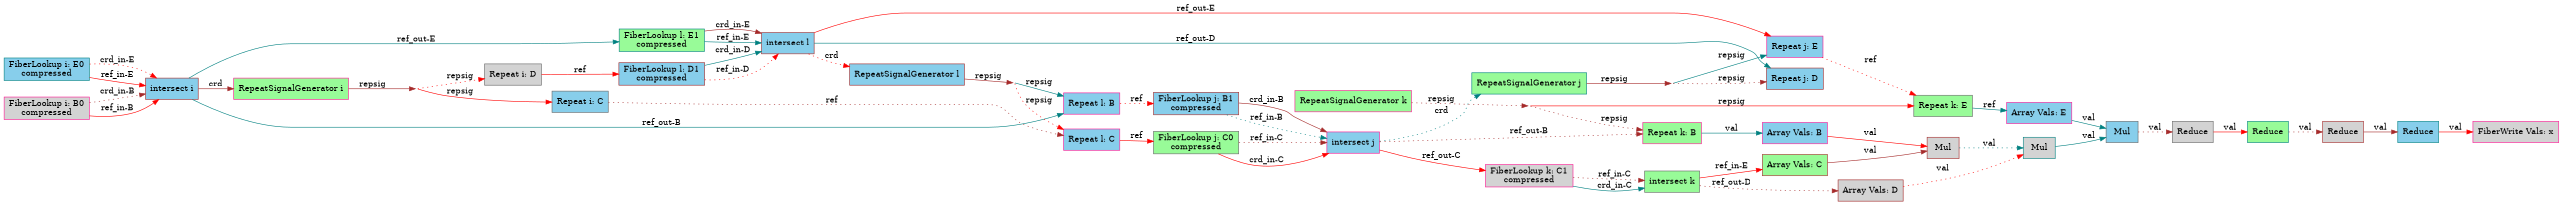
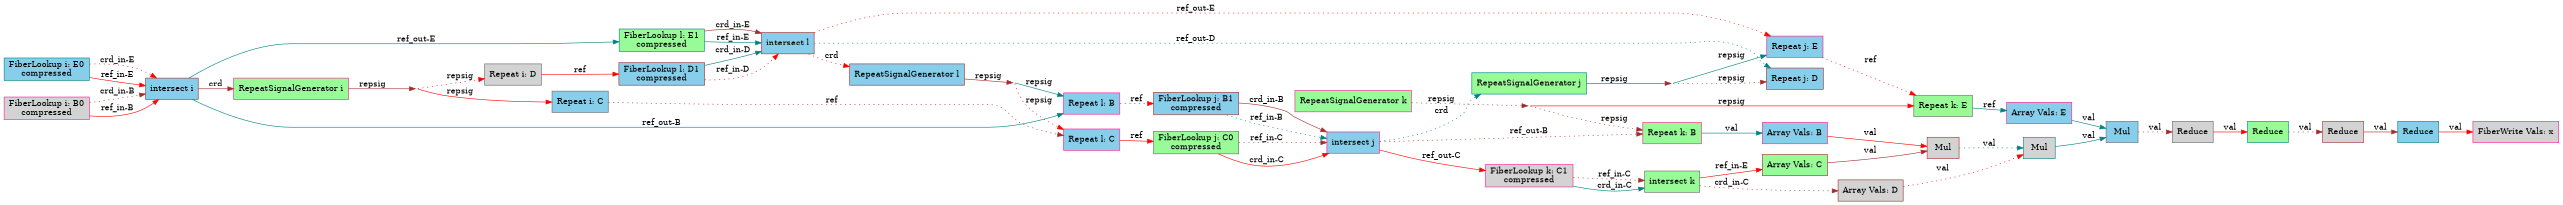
(1290, 13) -> (1290, 13)
(1293, 43) -> (1293, 43)
(1732, 183) -> (1732, 183)
